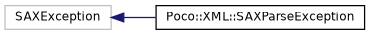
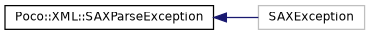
(140, 17) -> (242, 17)
